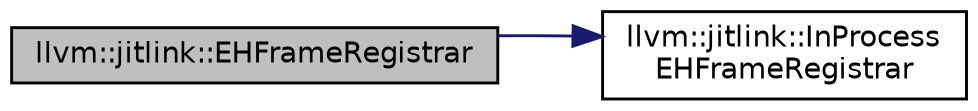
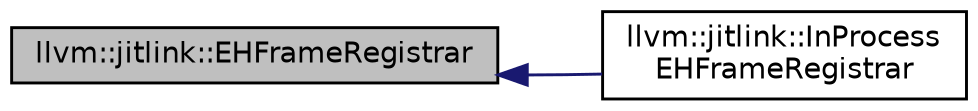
(535, 36) -> (565, 75)
